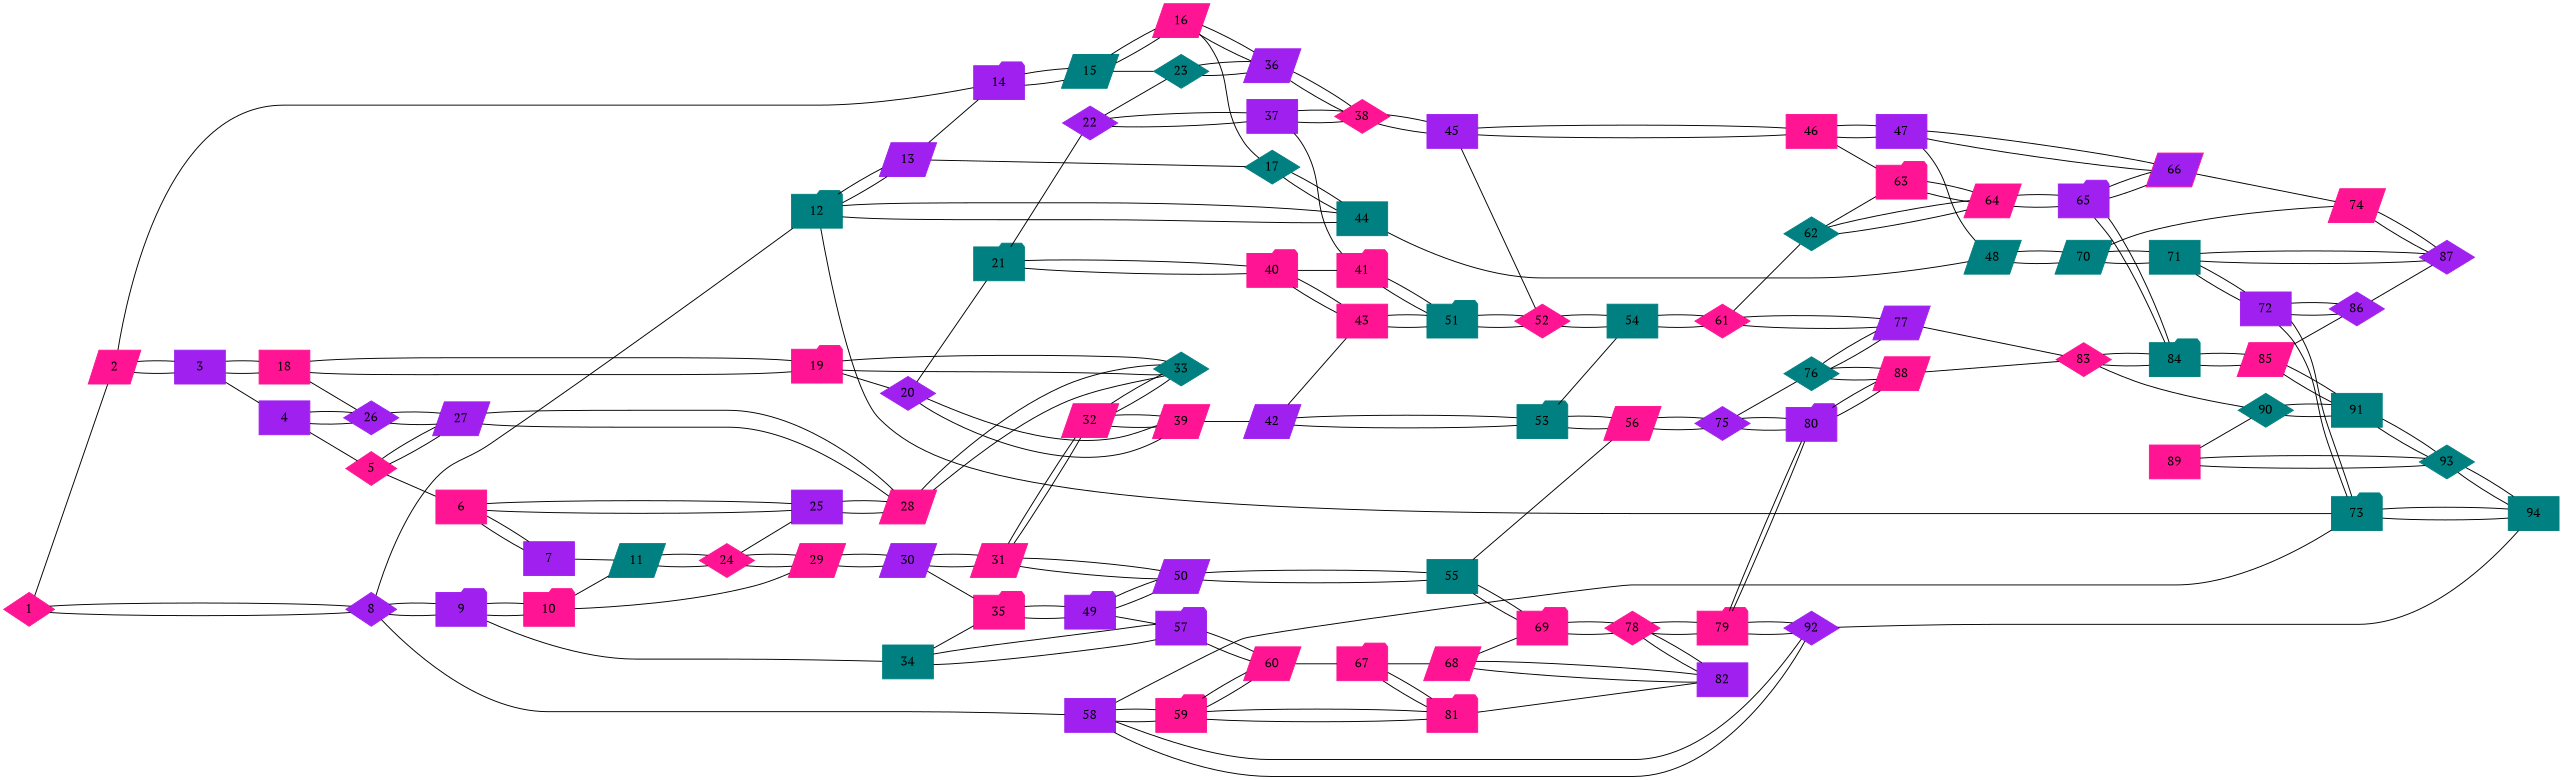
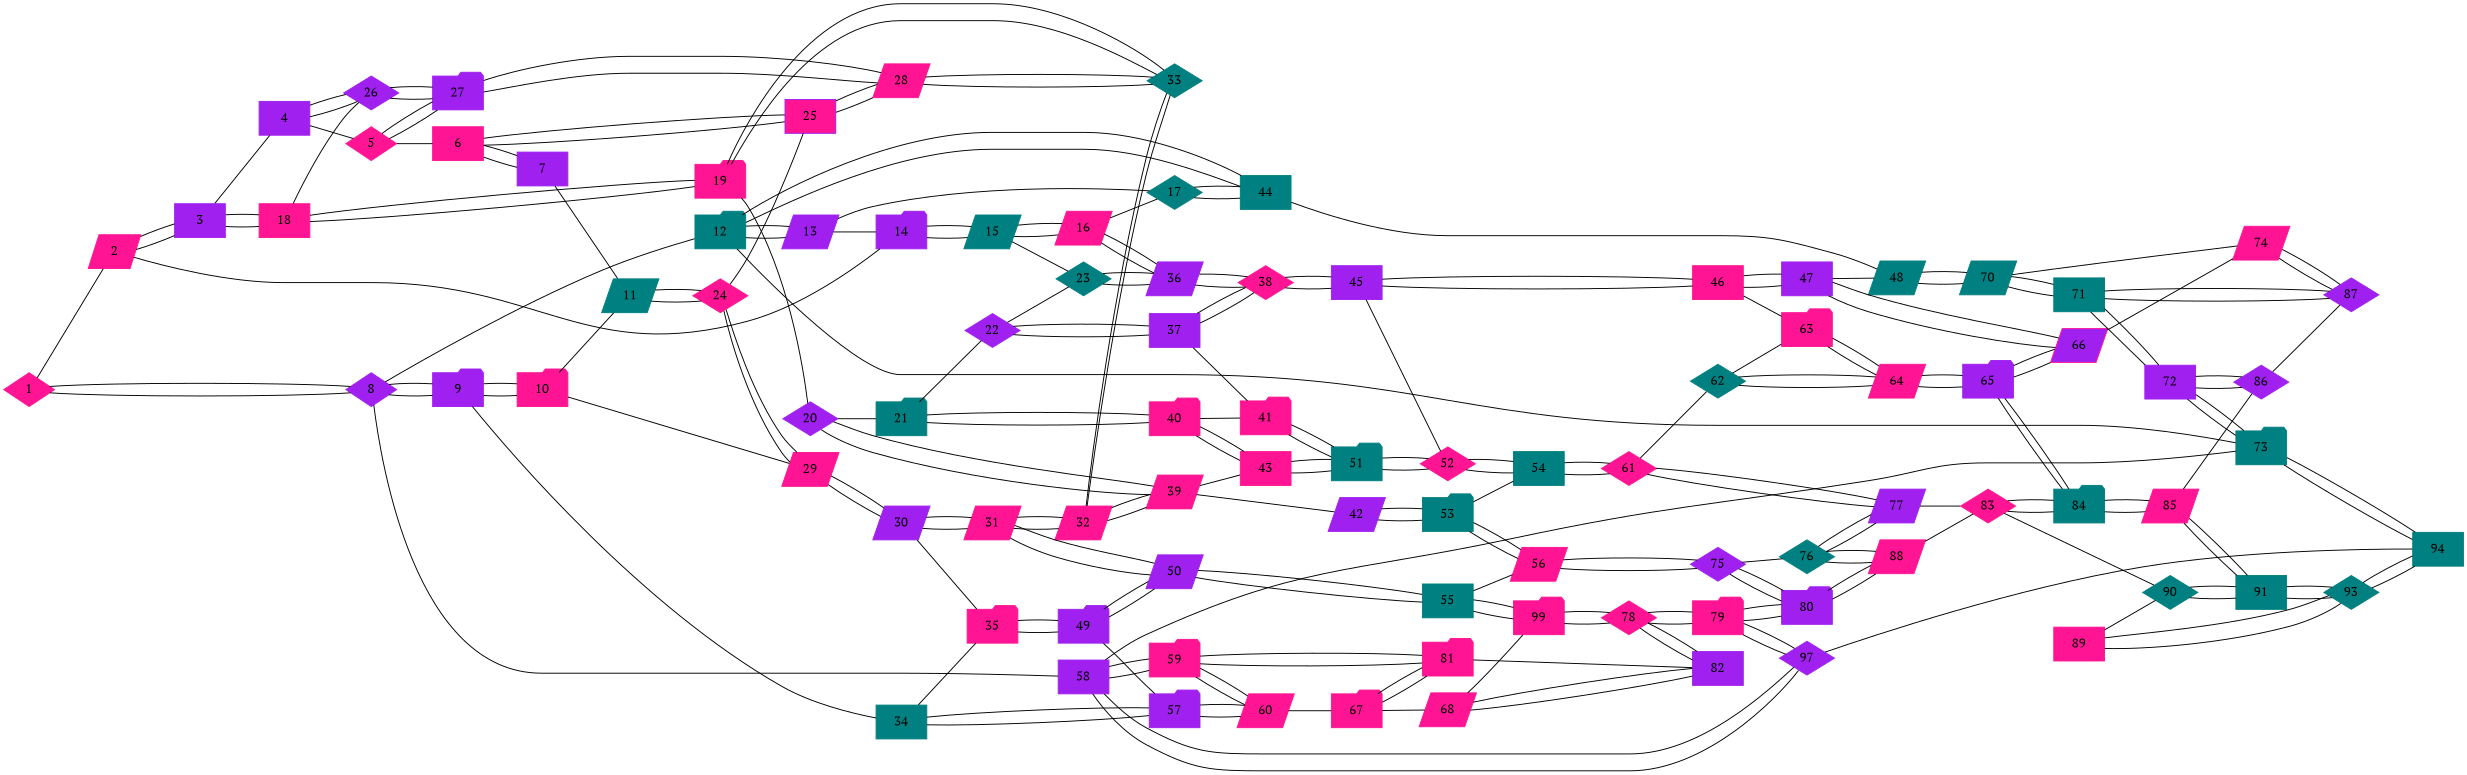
(1317, 371) -> (1220, 480)
(461, 419) -> (458, 93)
(817, 507) -> (810, 116)
(1542, 628) -> (1539, 618)
(1811, 628) -> (1807, 658)
